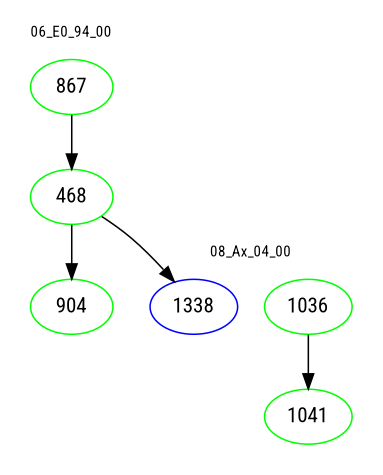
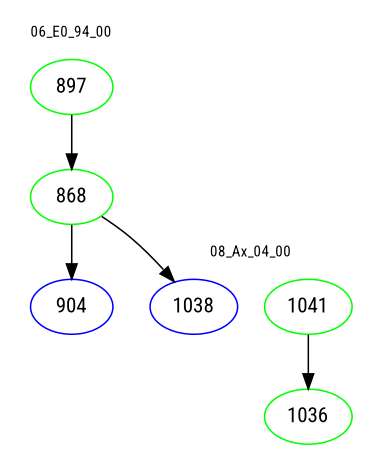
(72, 87) -> (72, 87)
(72, 197) -> (72, 197)
(72, 307) -> (72, 307)
(194, 307) -> (194, 307)
(308, 354) -> (308, 354)
